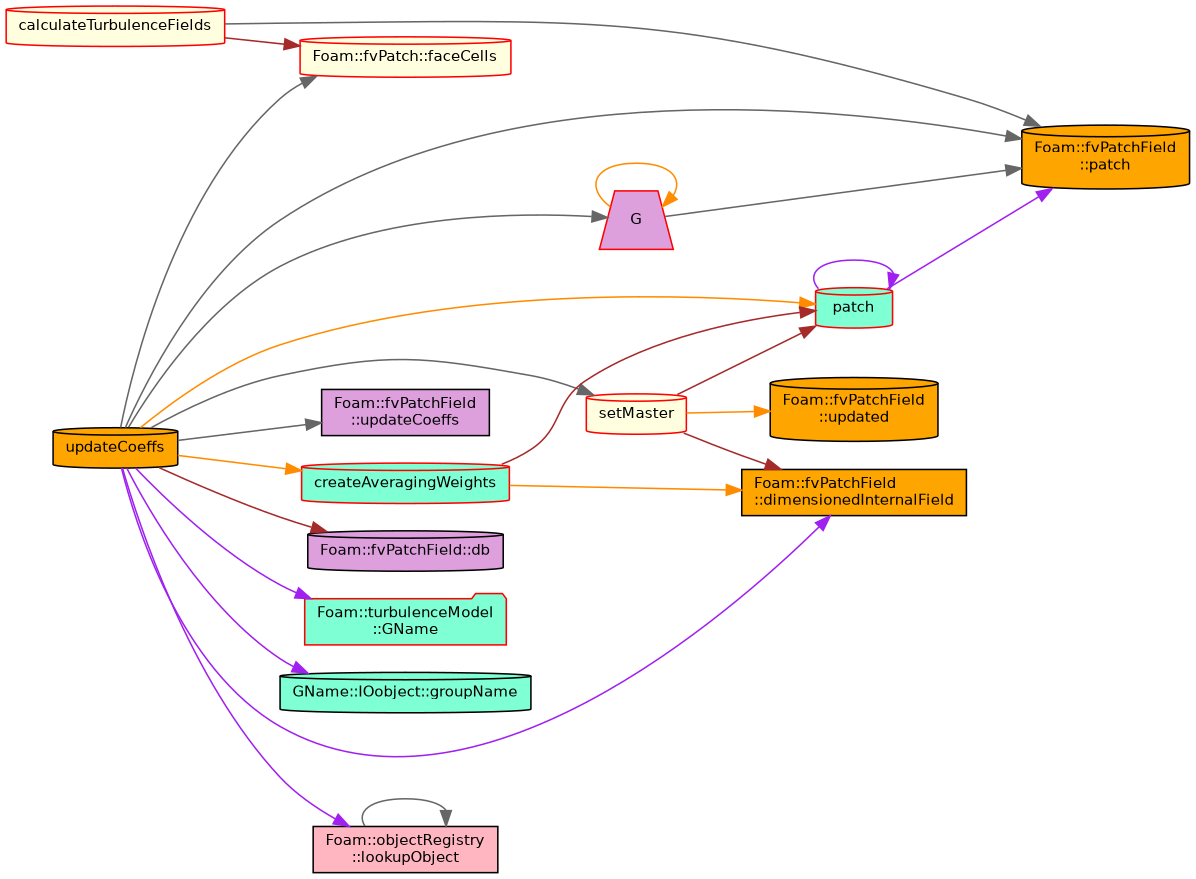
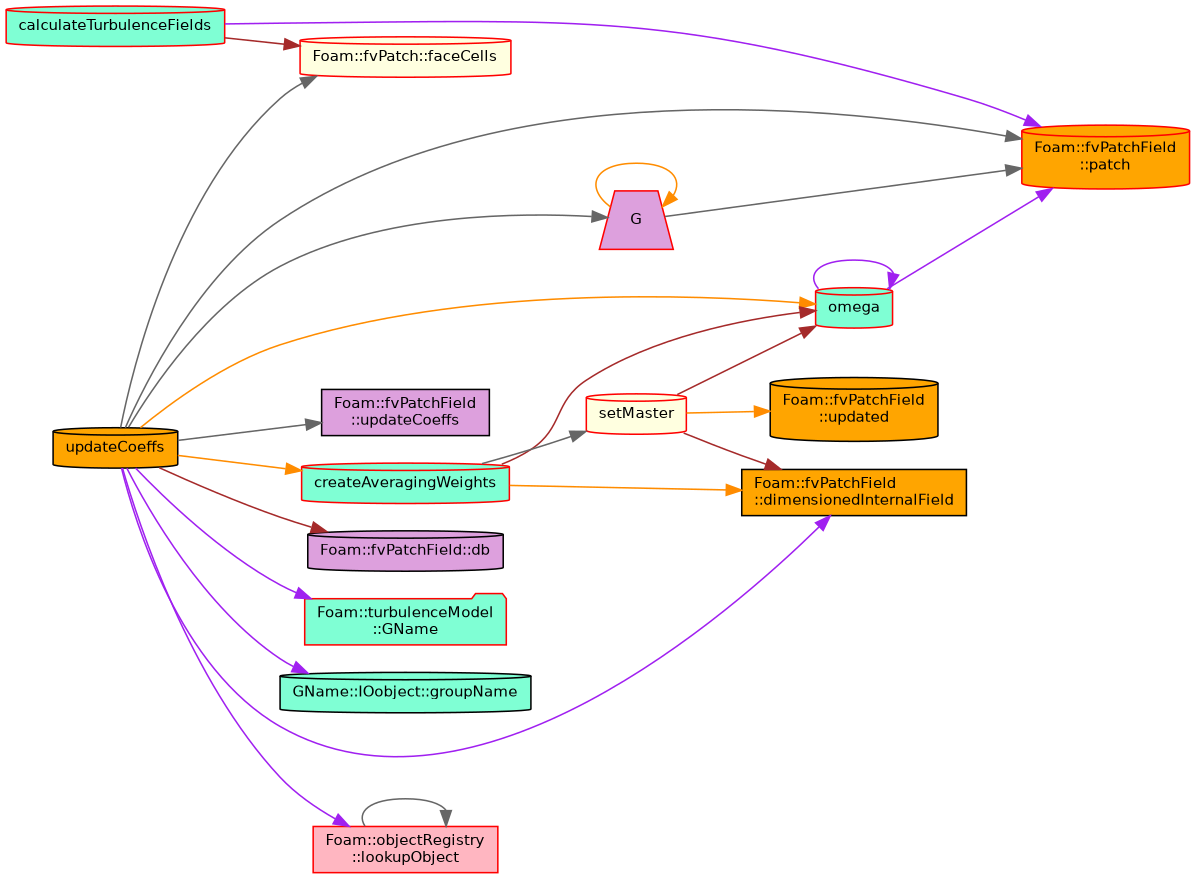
(115, 26) -> (115, 26)
(631, 28) -> (631, 28)
(1106, 157) -> (1106, 157)
(854, 308) -> (854, 308)
(361, 362) -> (527, 451)
(405, 850) -> (405, 850)
